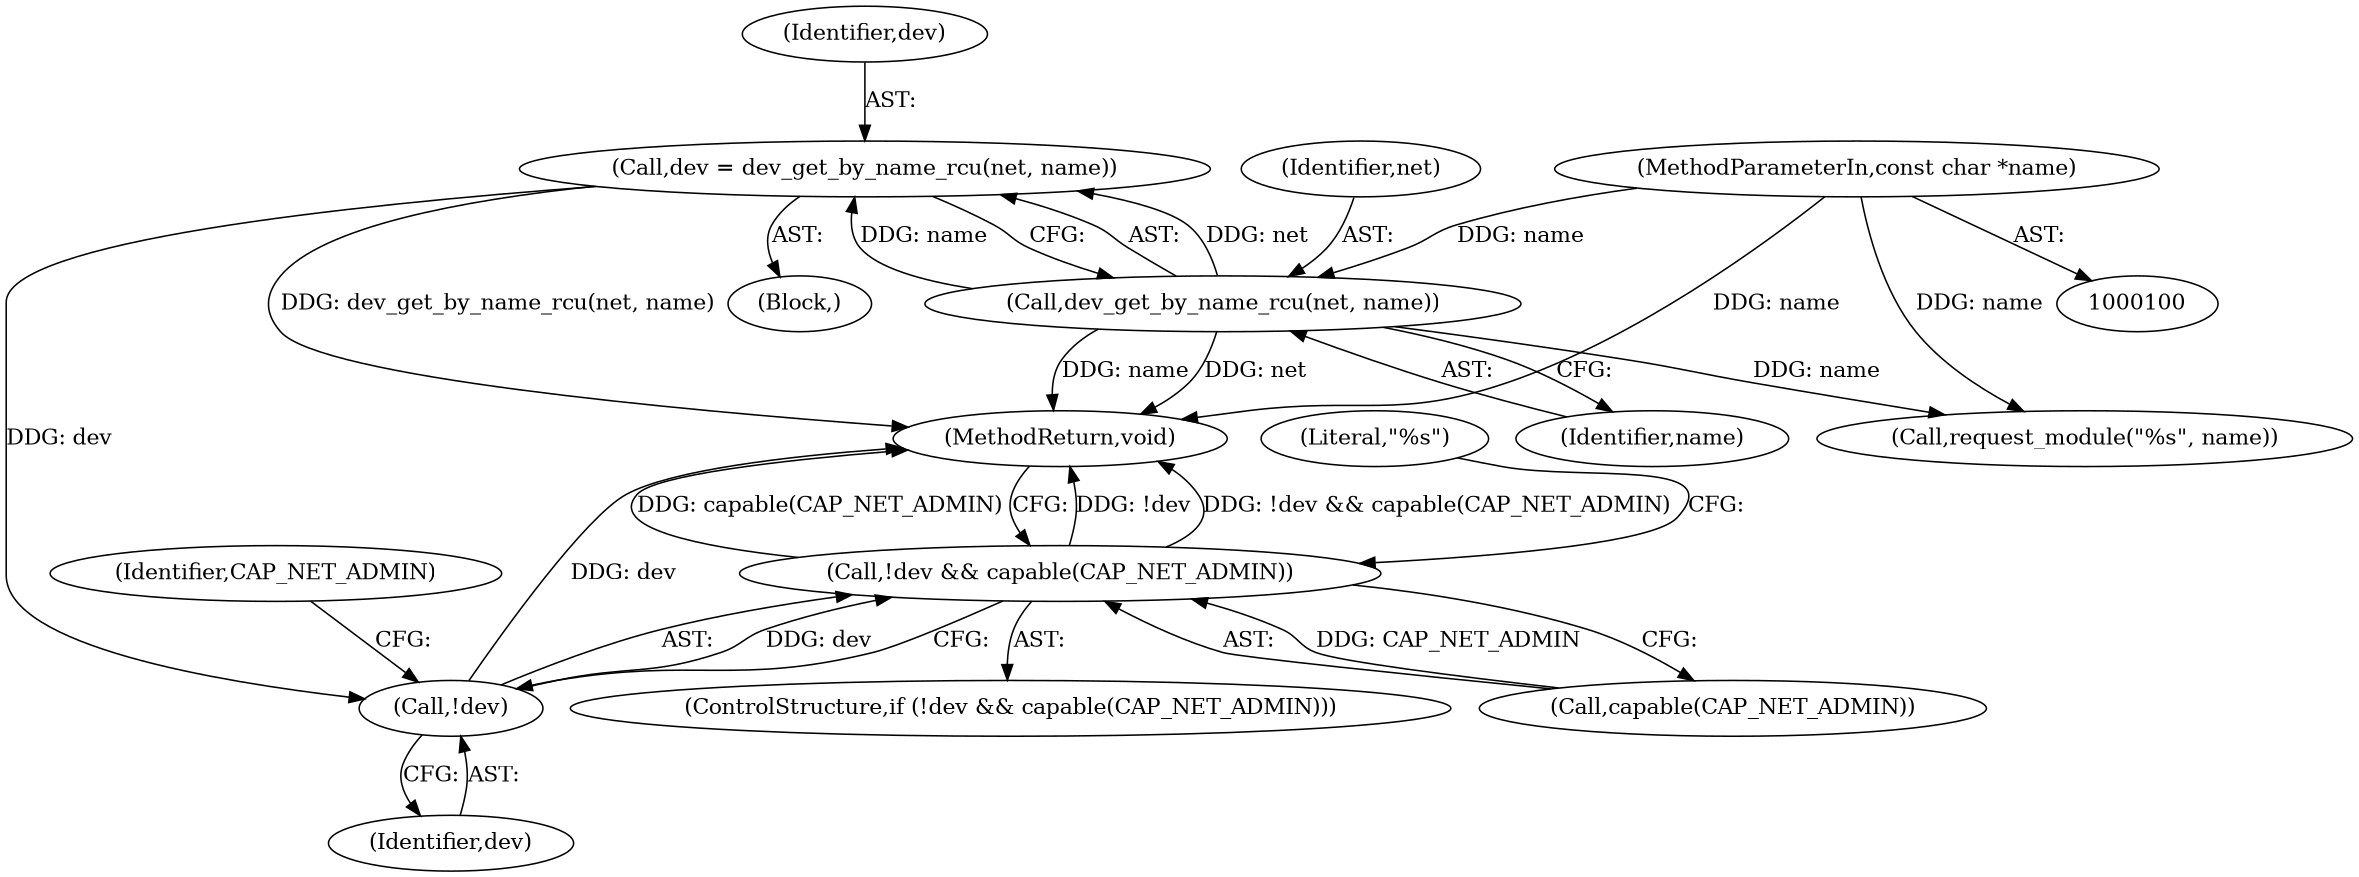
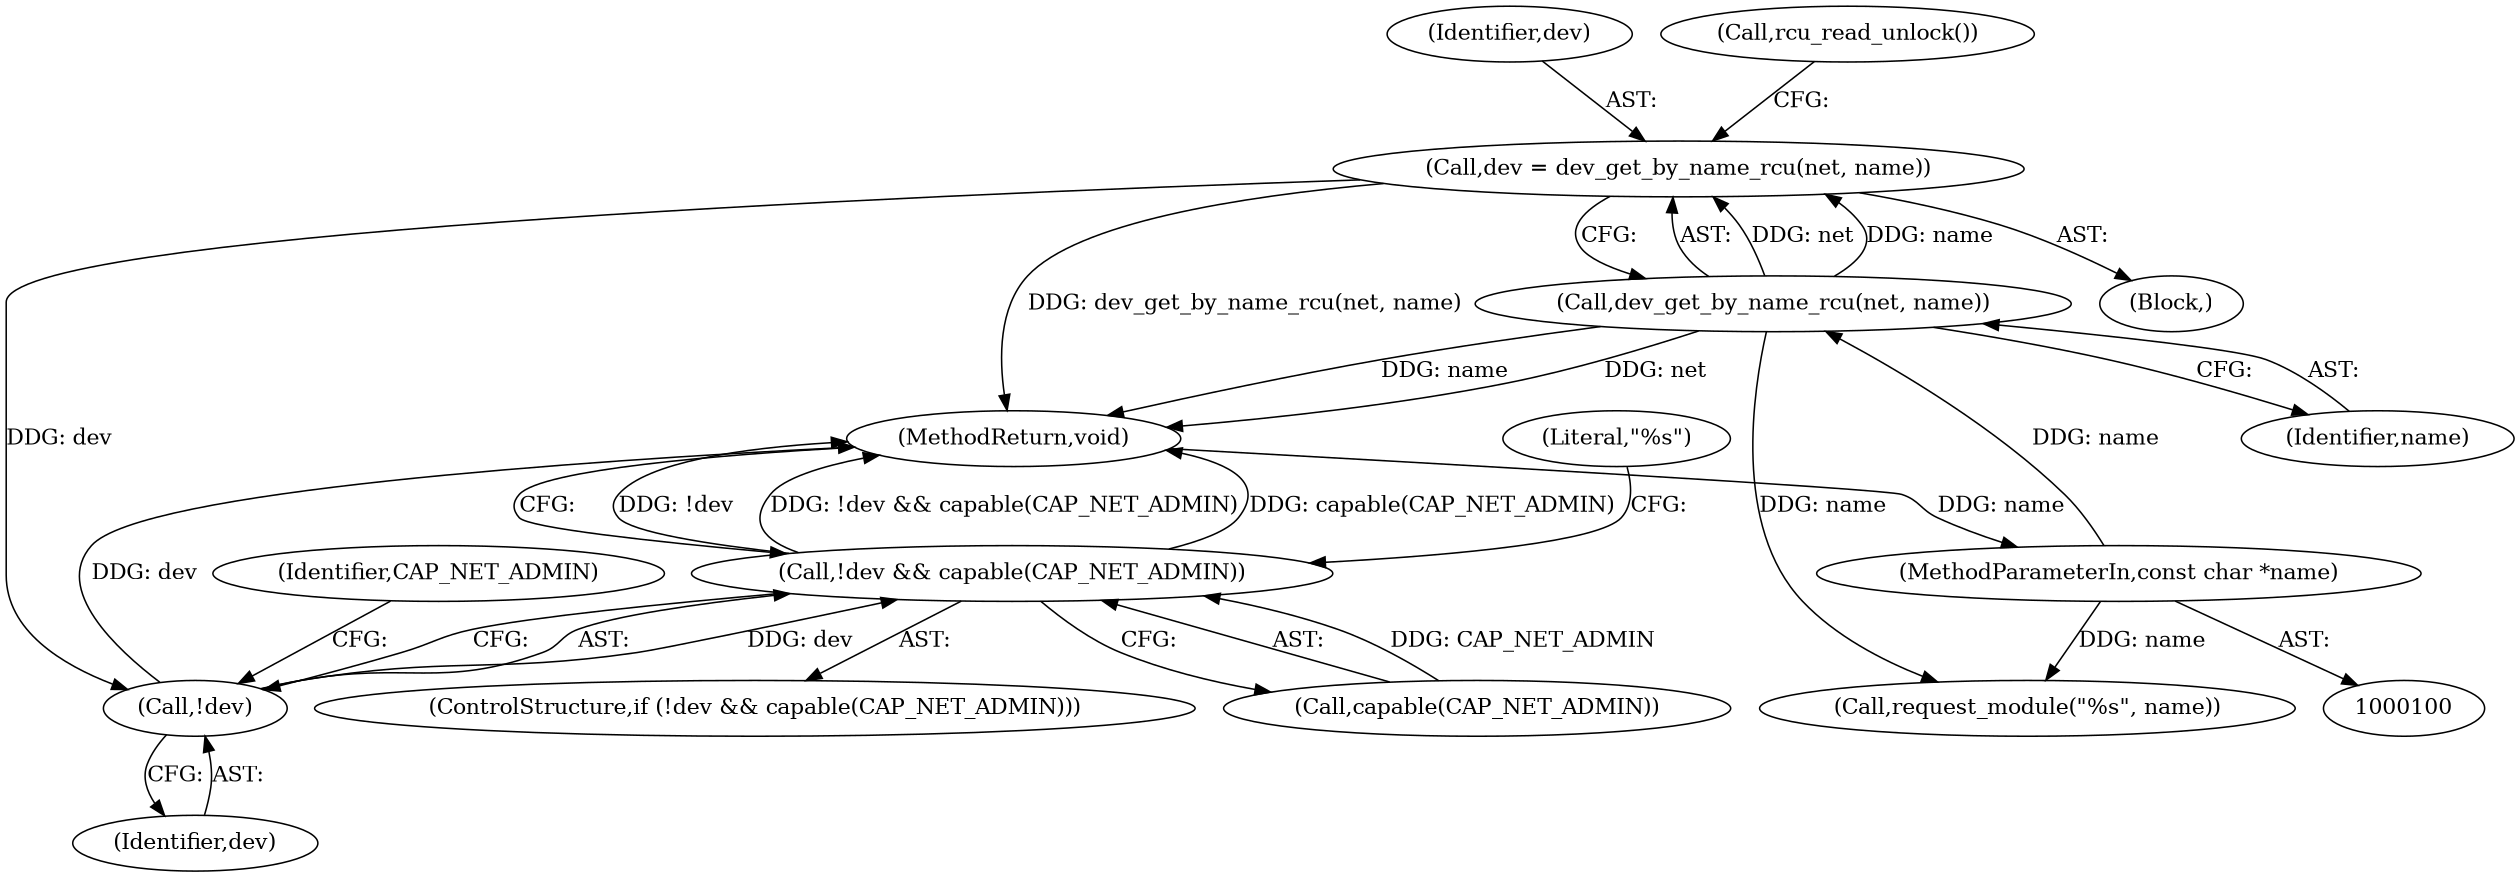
none -> (1848, 34)
(1361, 169) -> none
(1549, 366) -> (1592, 473)
